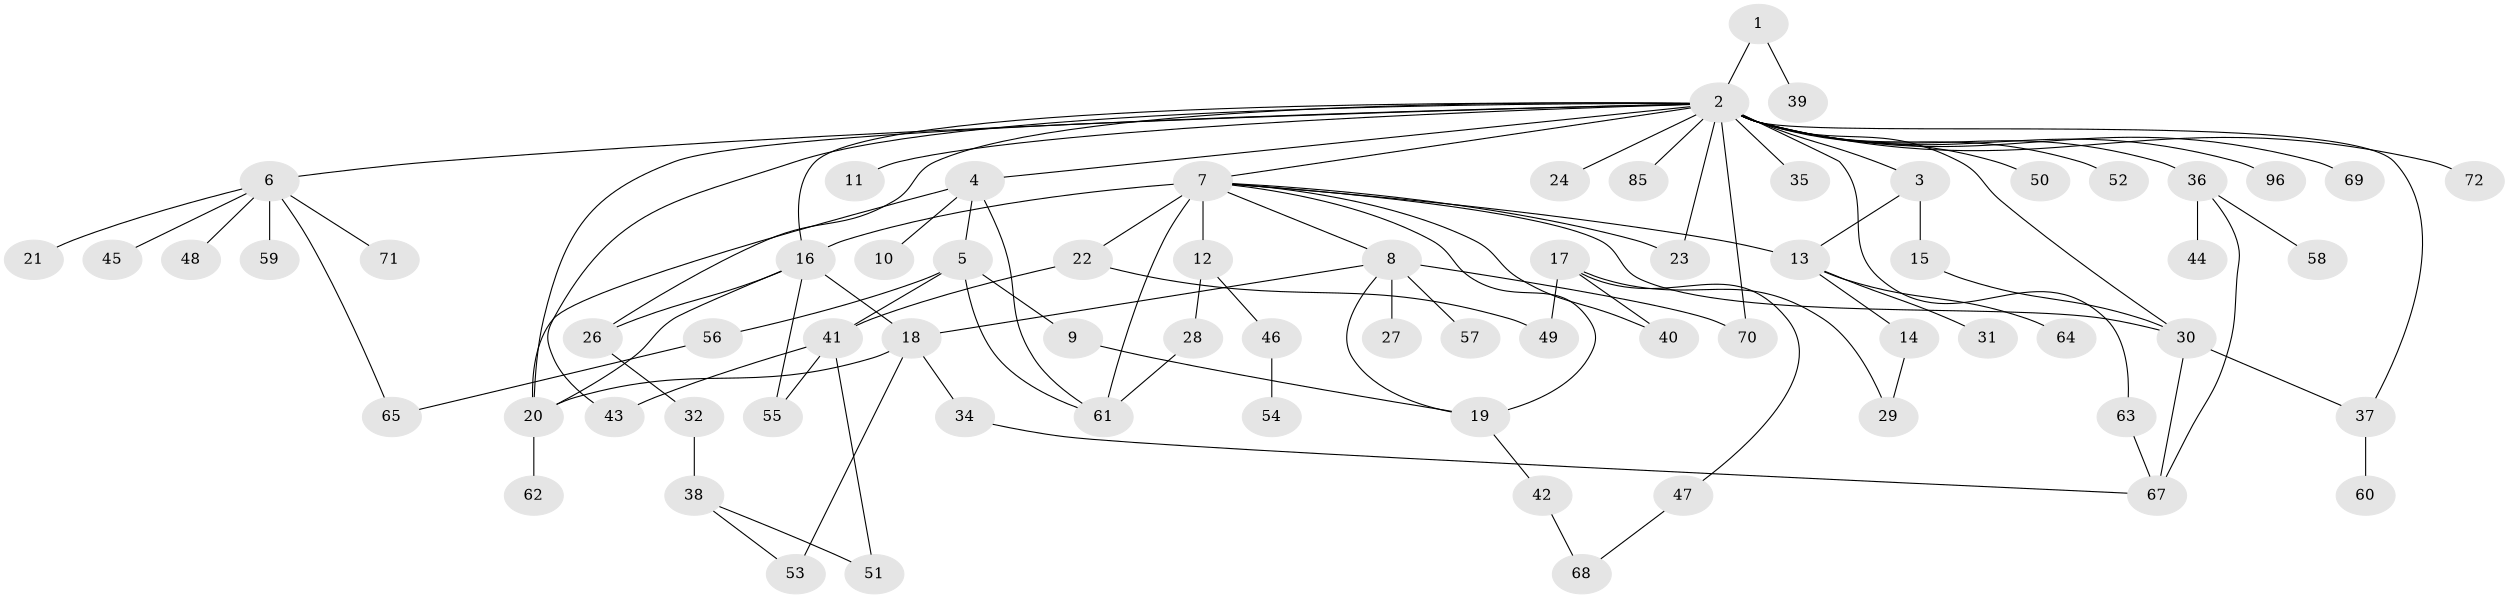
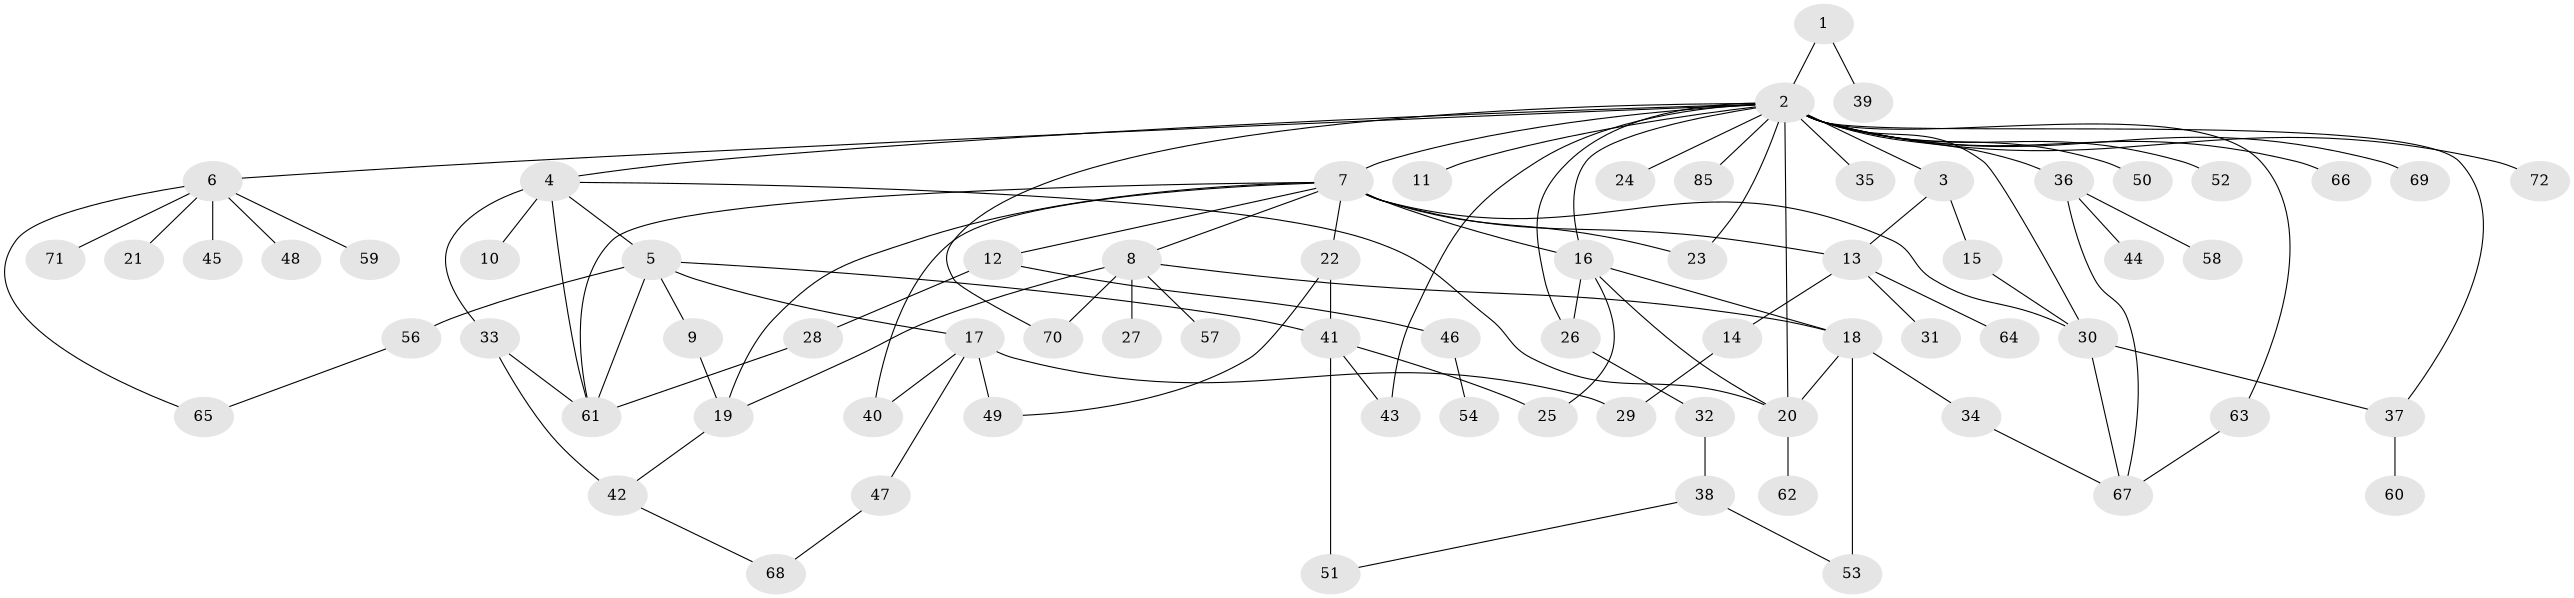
(2276, 181) -> (2342, 181)
none -> (809, 308)
none -> (490, 338)
(773, 417) -> (1548, 417)
